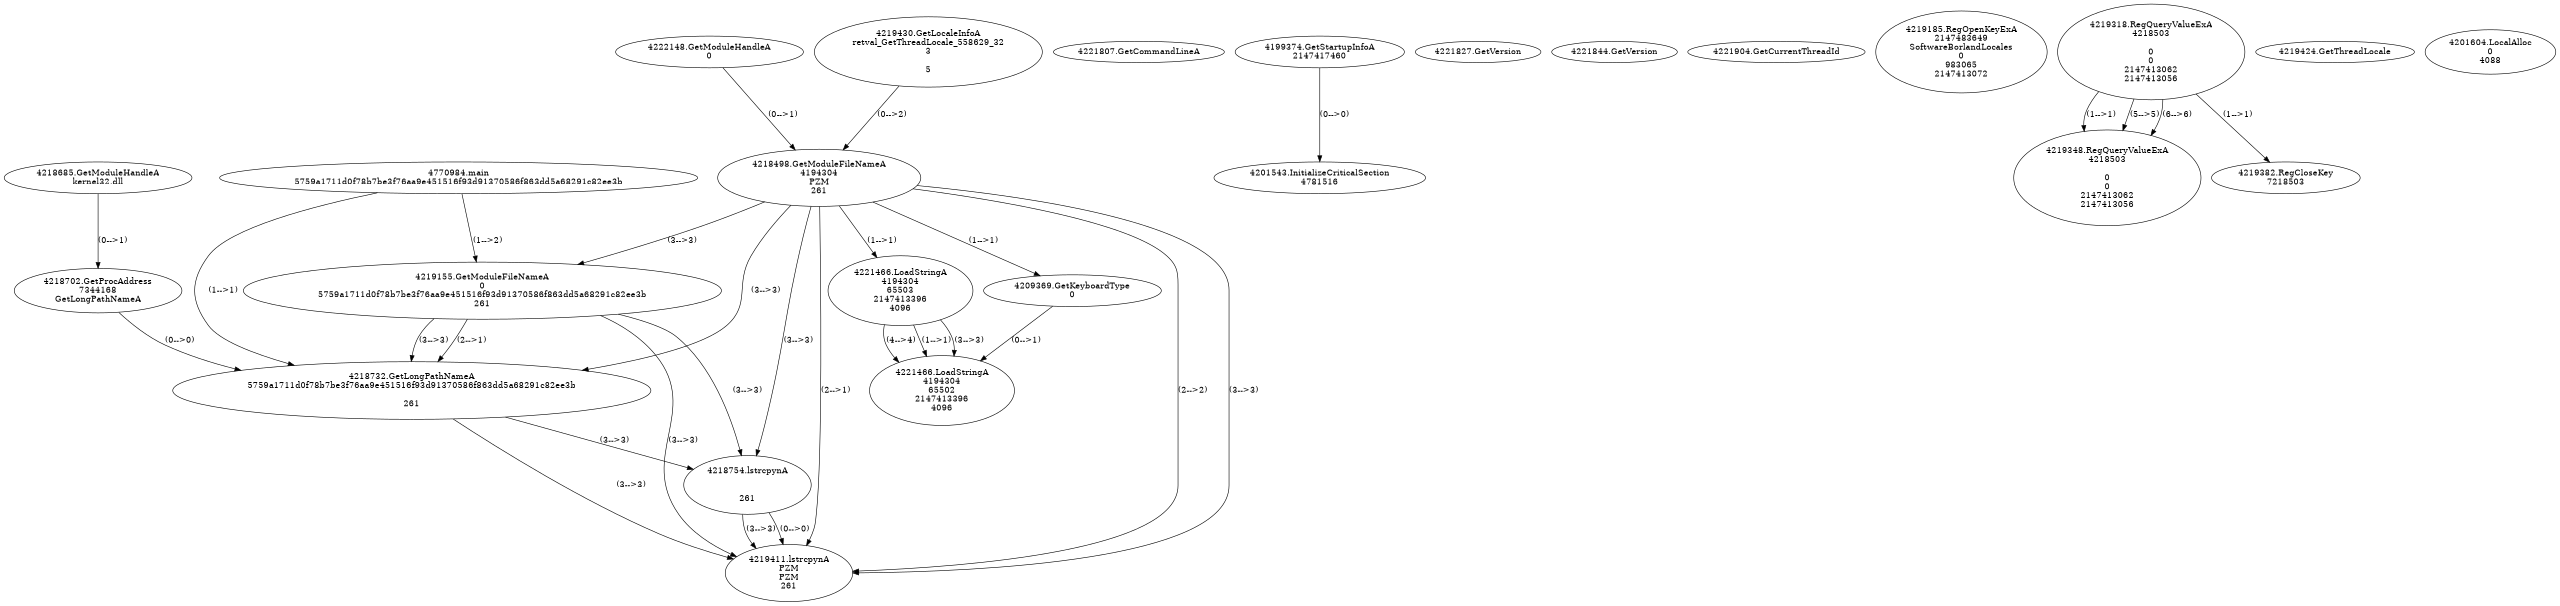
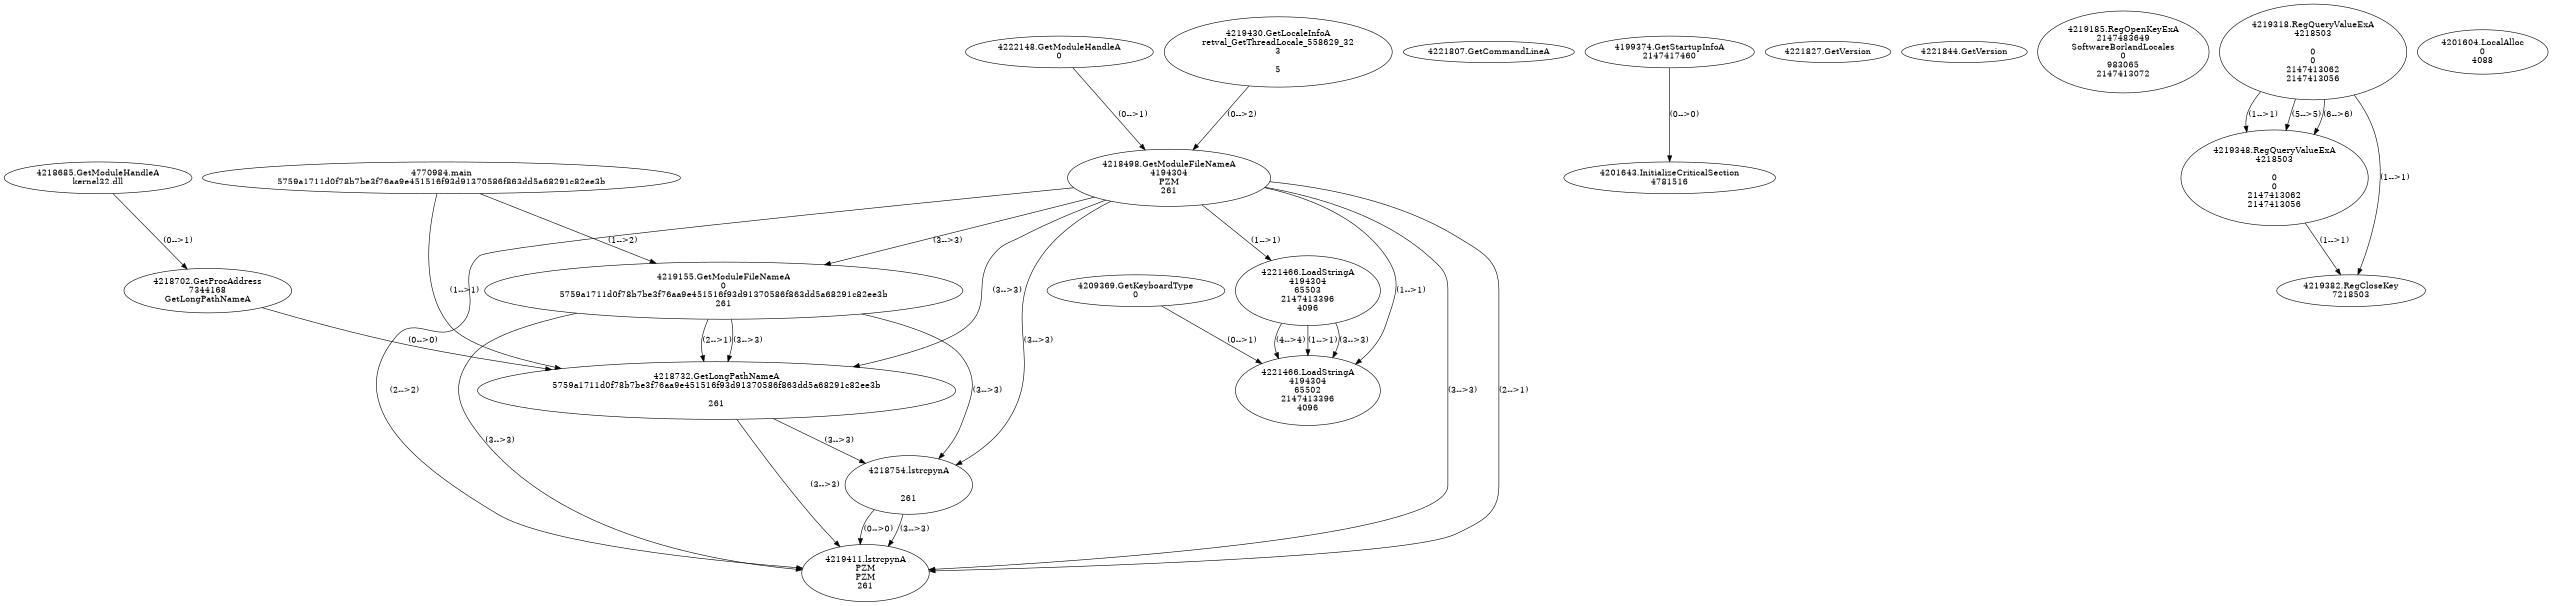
(1776, 52) -> none
(2335, 52) -> none
(1320, 178) -> (1670, 178)
(954, 238) -> (1378, 246)
none -> (2321, 246)
